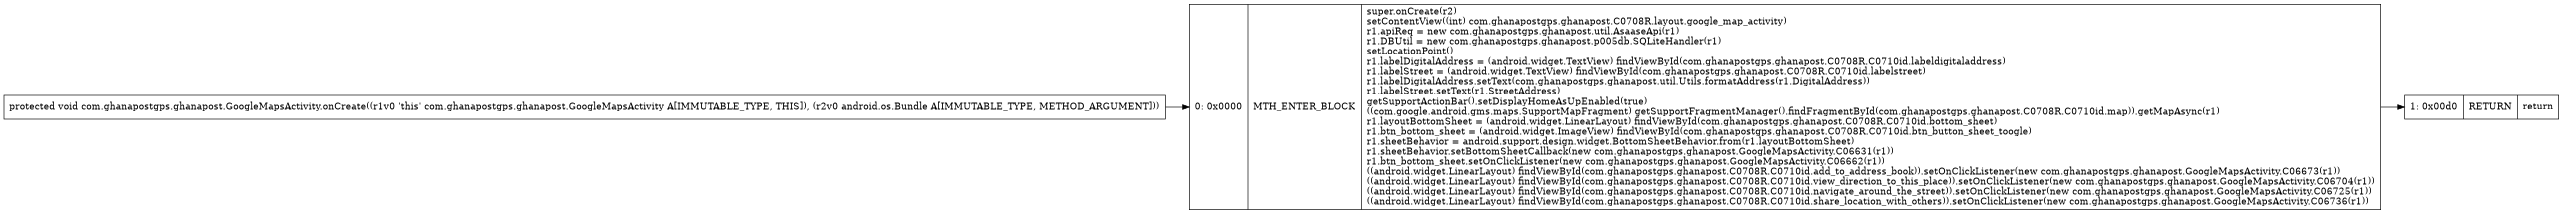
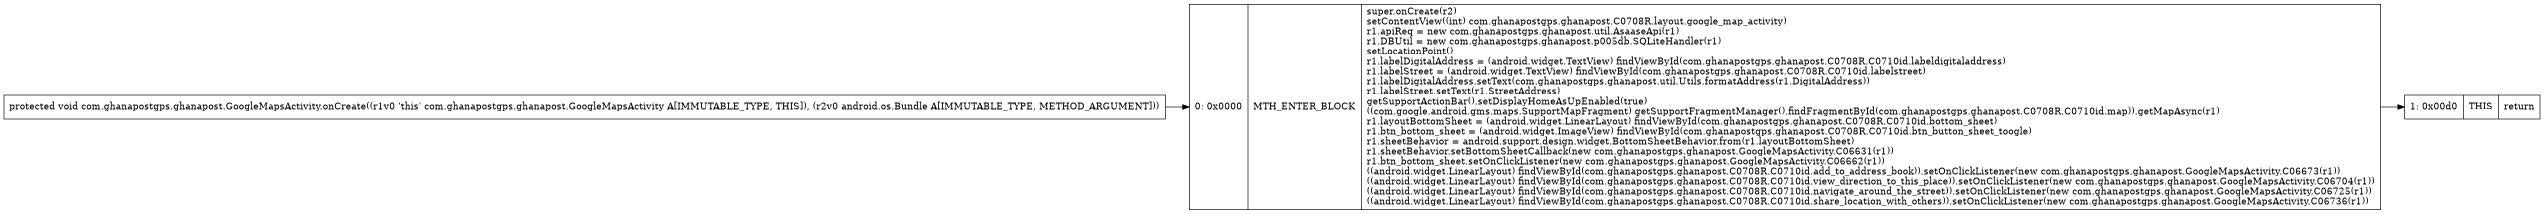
(2490, 107) -> (2481, 107)
